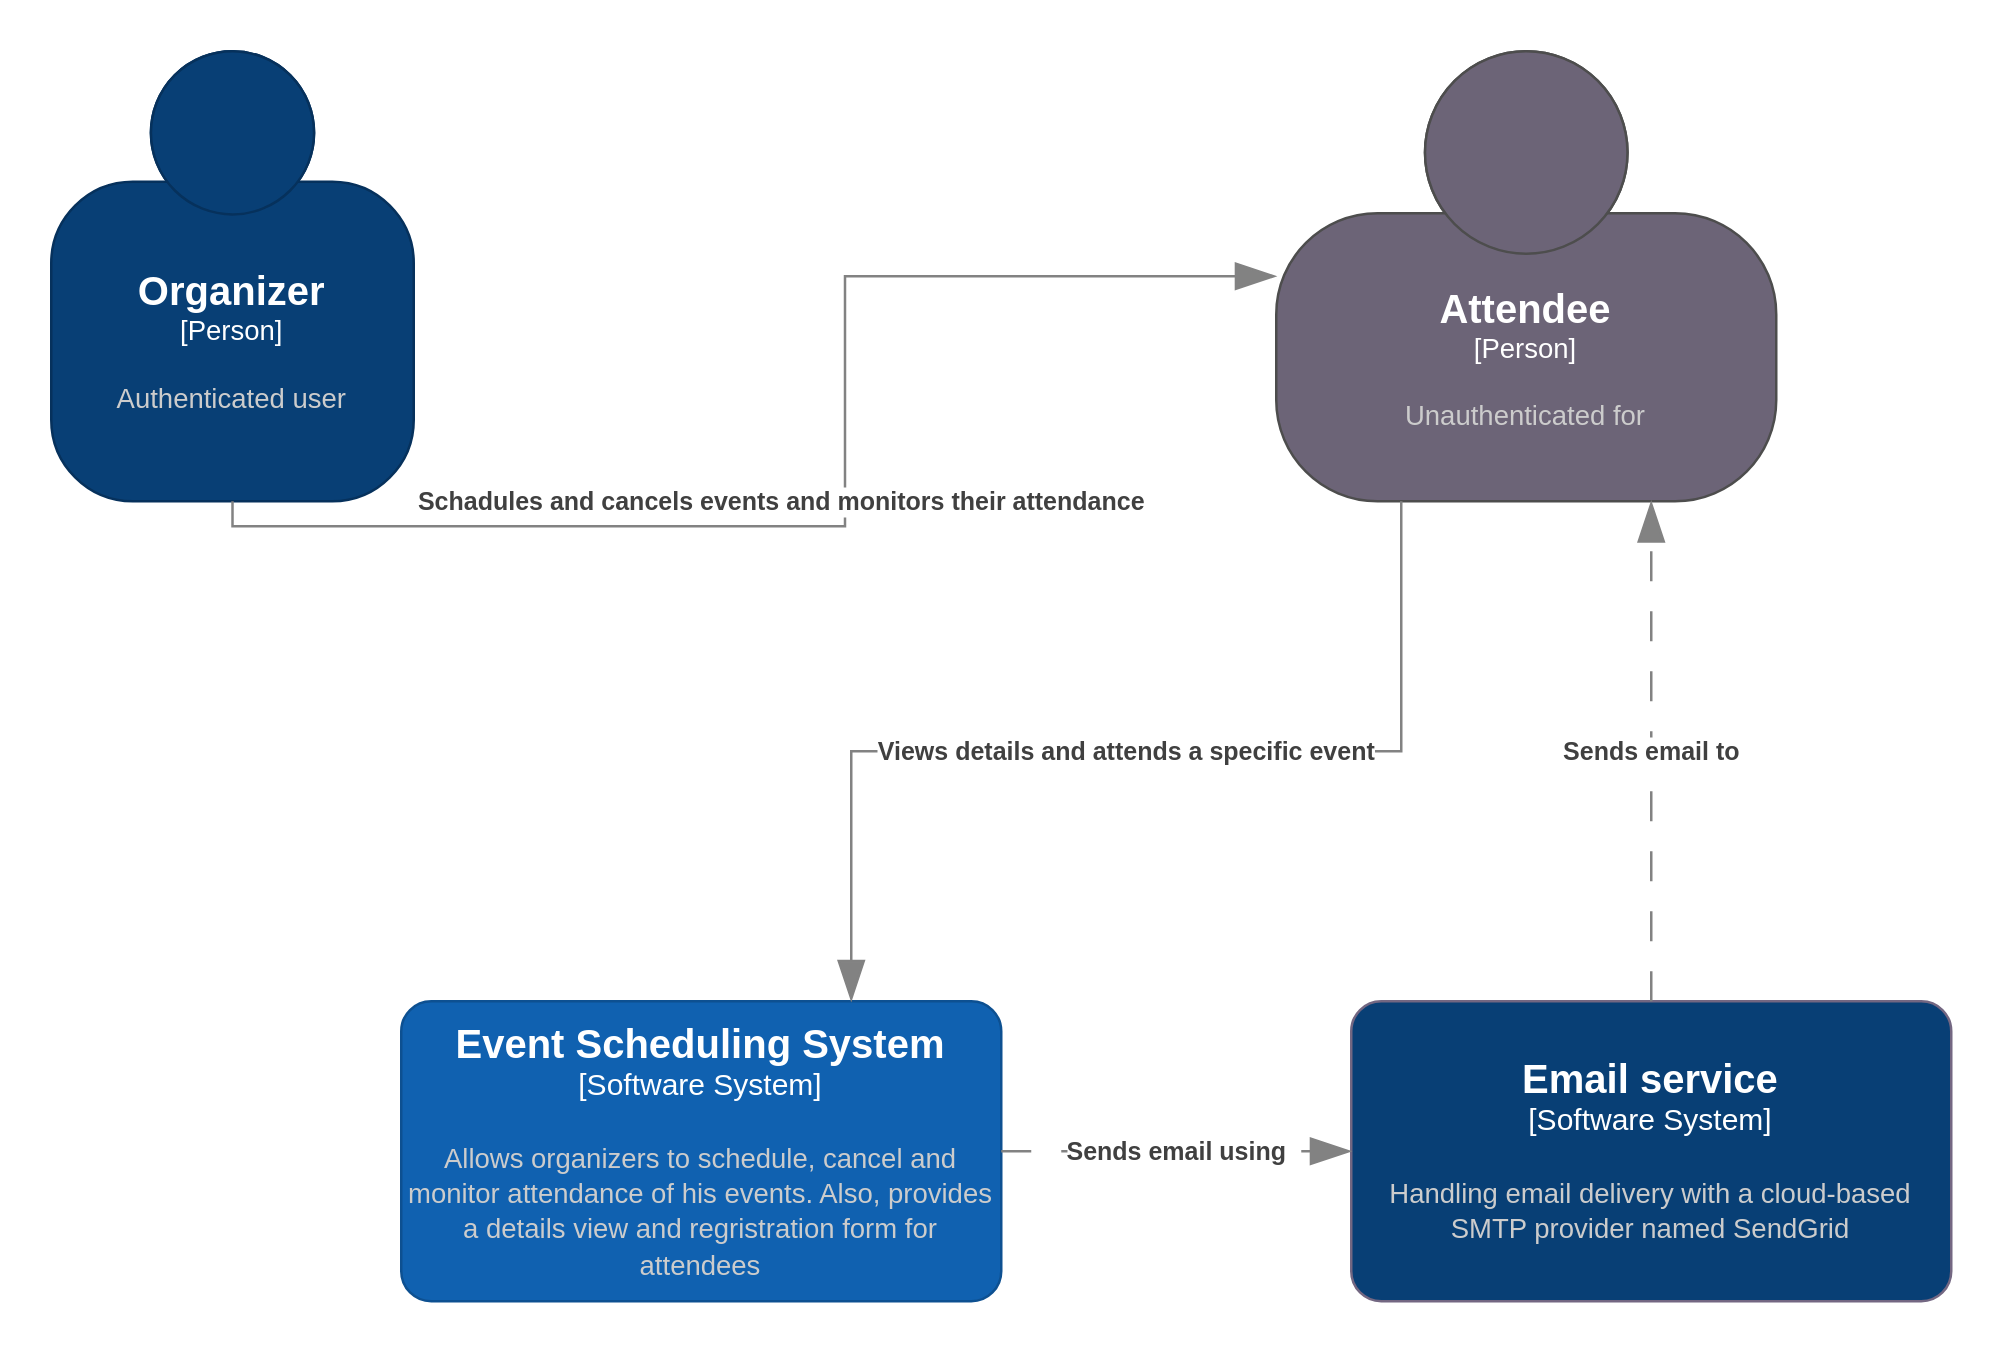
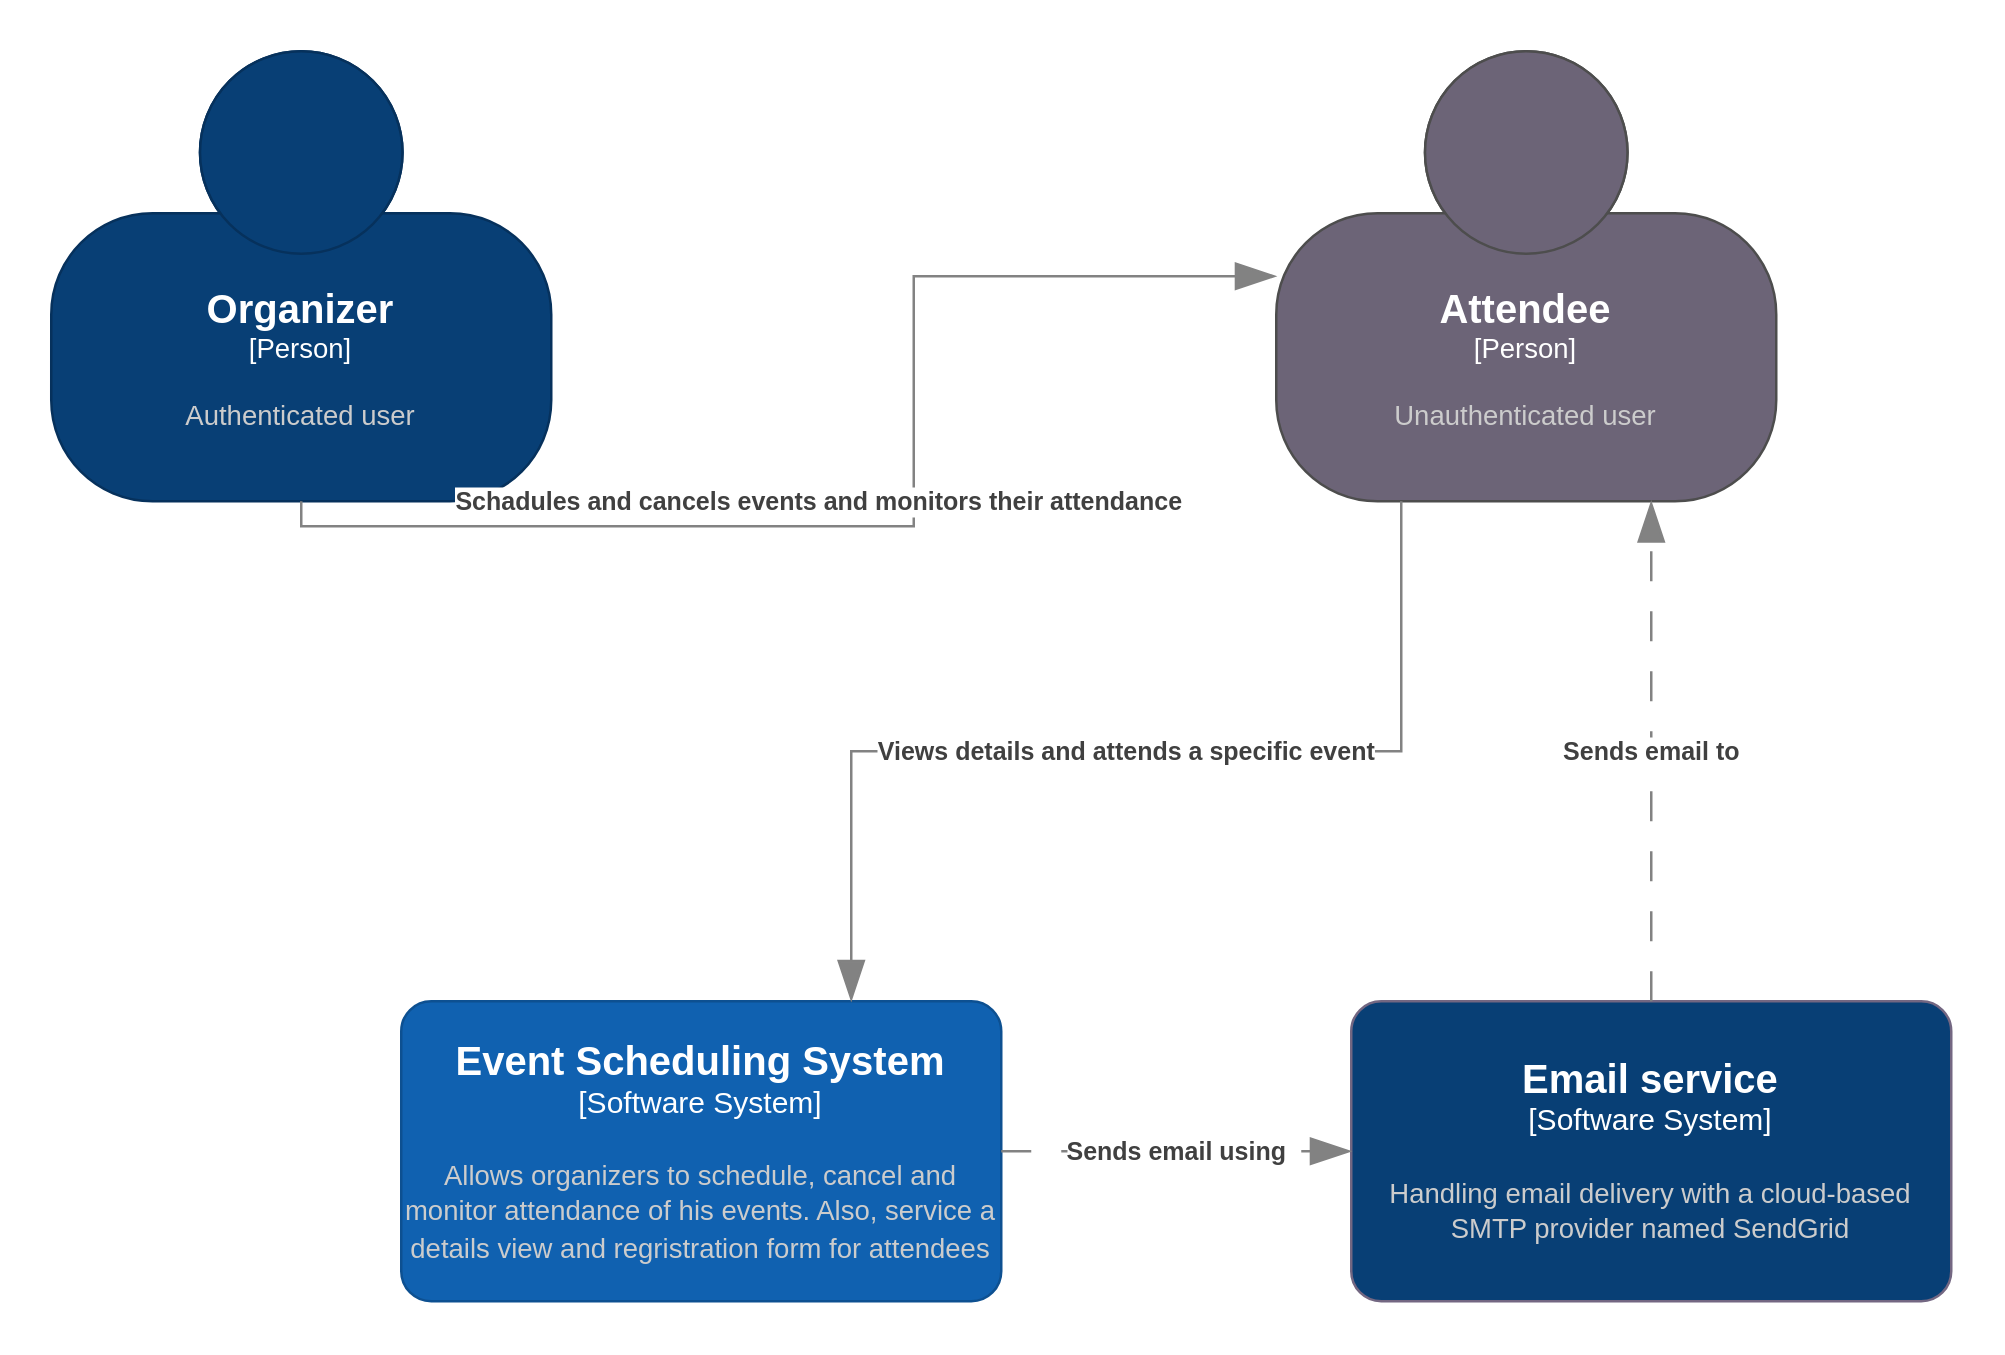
(233, 276) -> (301, 276)
(1526, 359) -> (1526, 359)
(701, 1151) -> (701, 1151)
